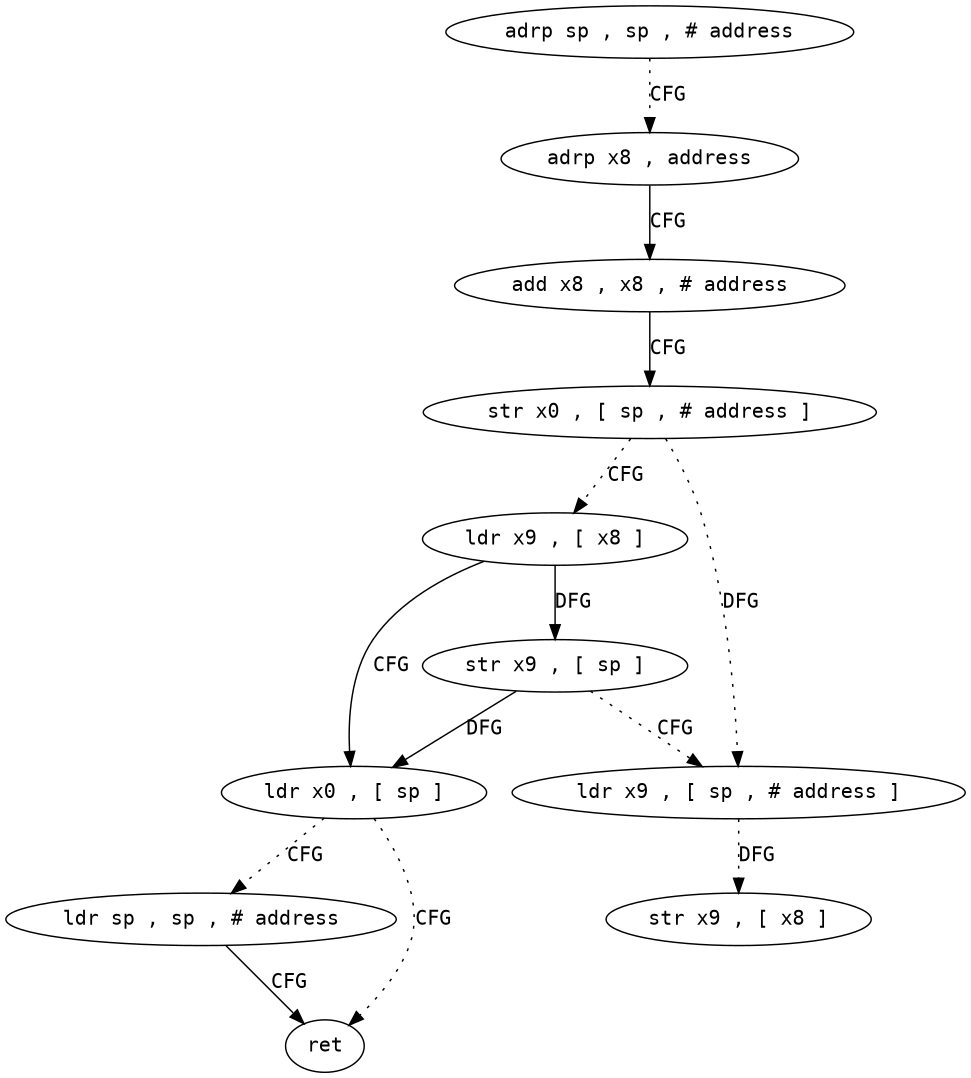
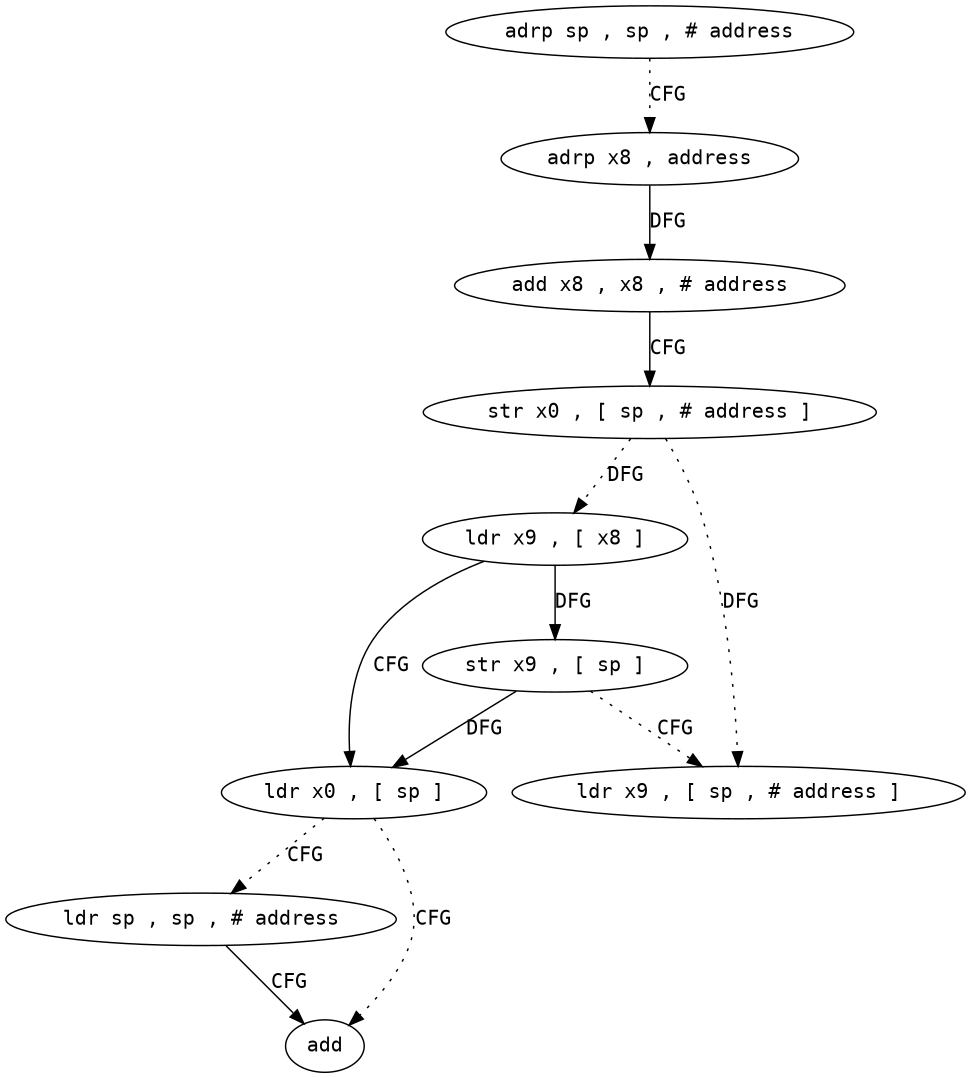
(668, 222) -> (668, 222)
(626, 476) -> (626, 476)
(739, 919) -> none
(325, 1046) -> (325, 1046)
